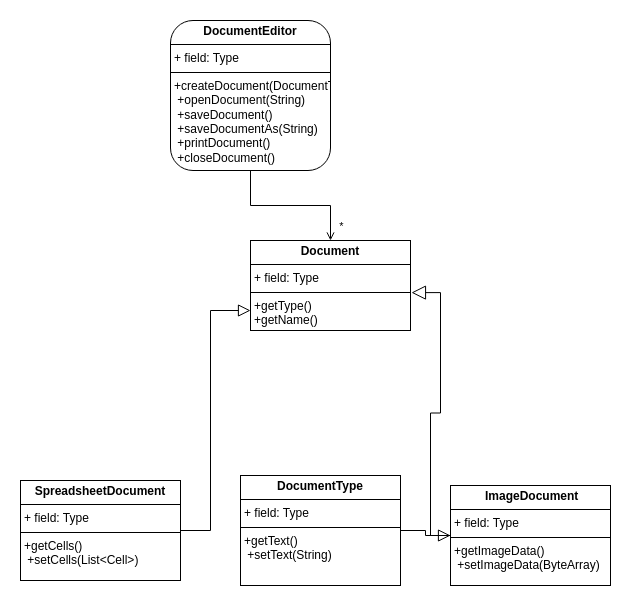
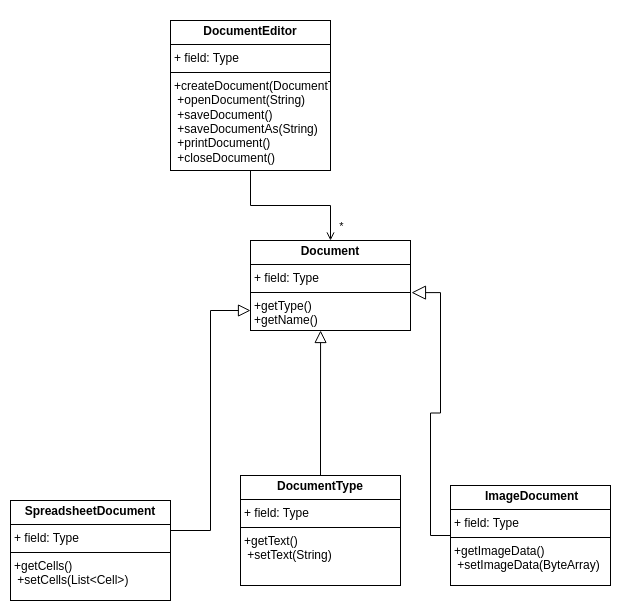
(251, 96) -> (251, 96)
(101, 531) -> (91, 551)
(417, 531) -> (321, 409)
